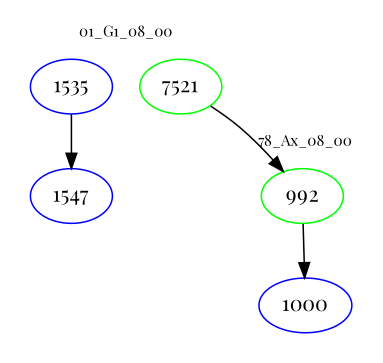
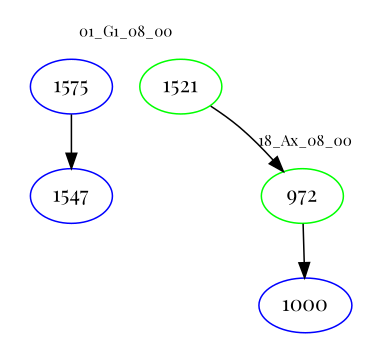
(71, 87) -> (71, 87)
(181, 87) -> (181, 87)
(305, 142) -> (305, 142)
(302, 196) -> (302, 196)
